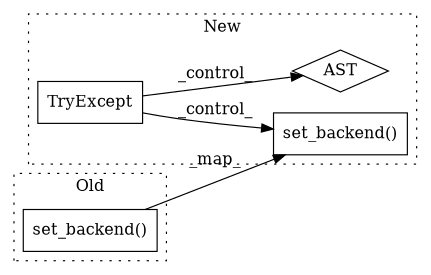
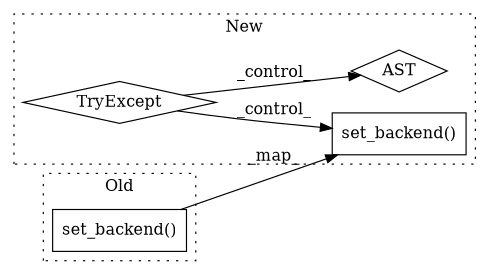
(90, 102) -> (120, 102)
